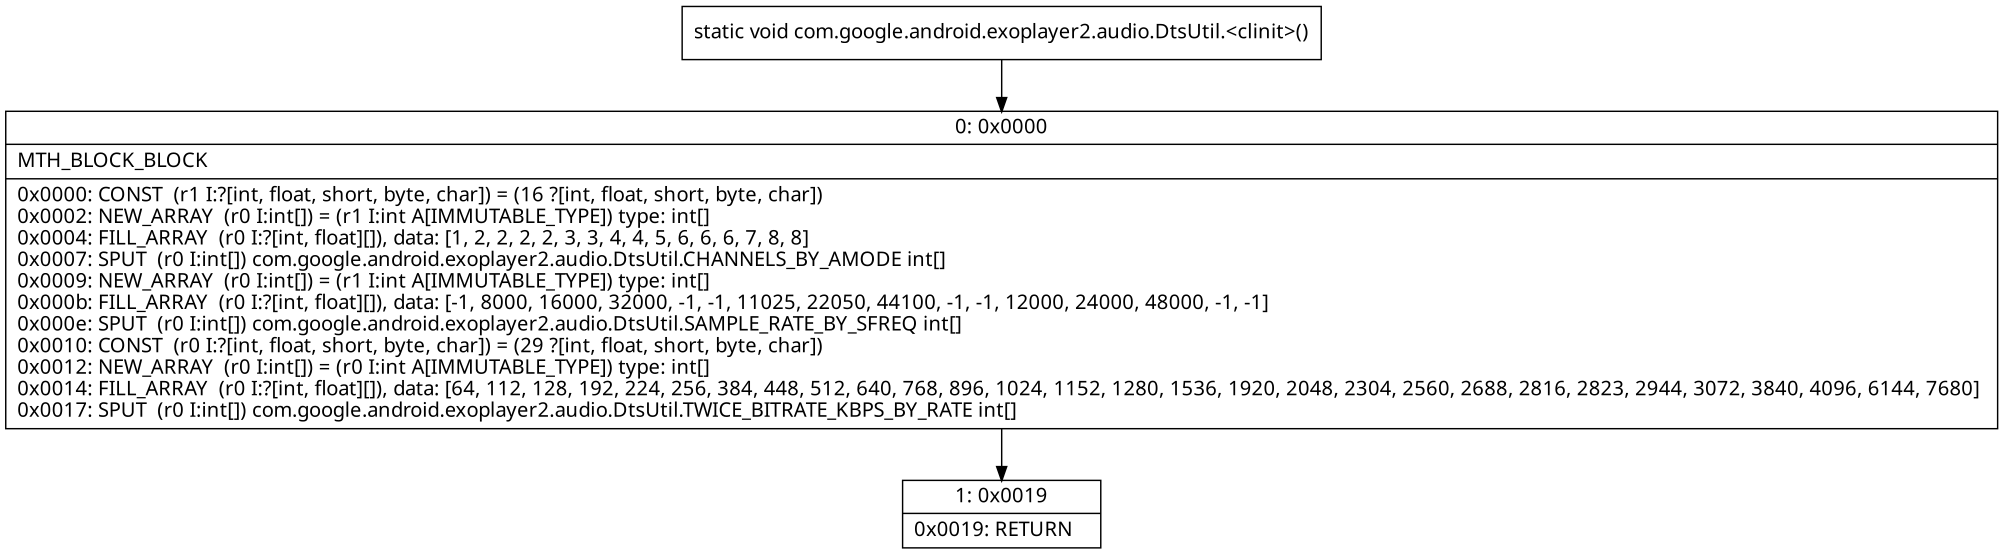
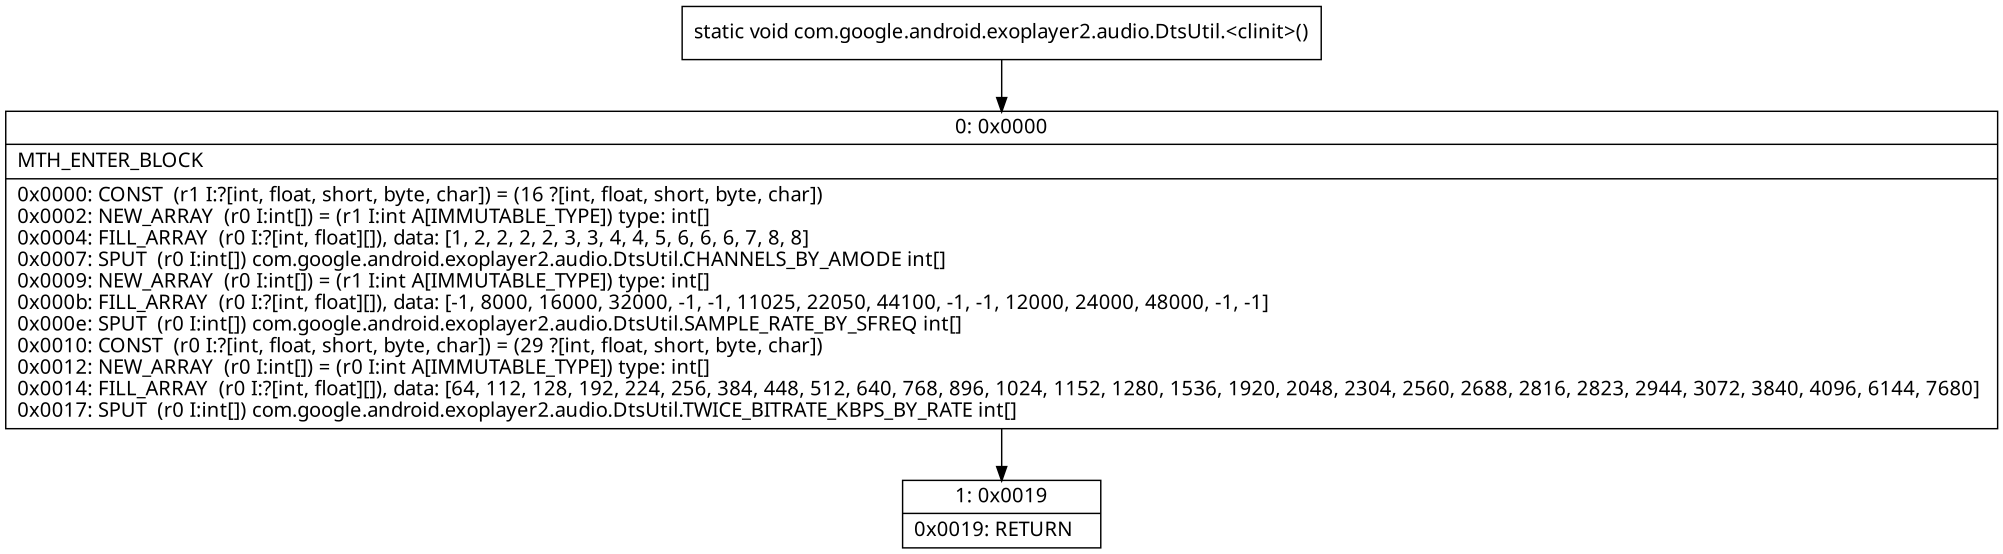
(113, 161) -> (111, 161)
